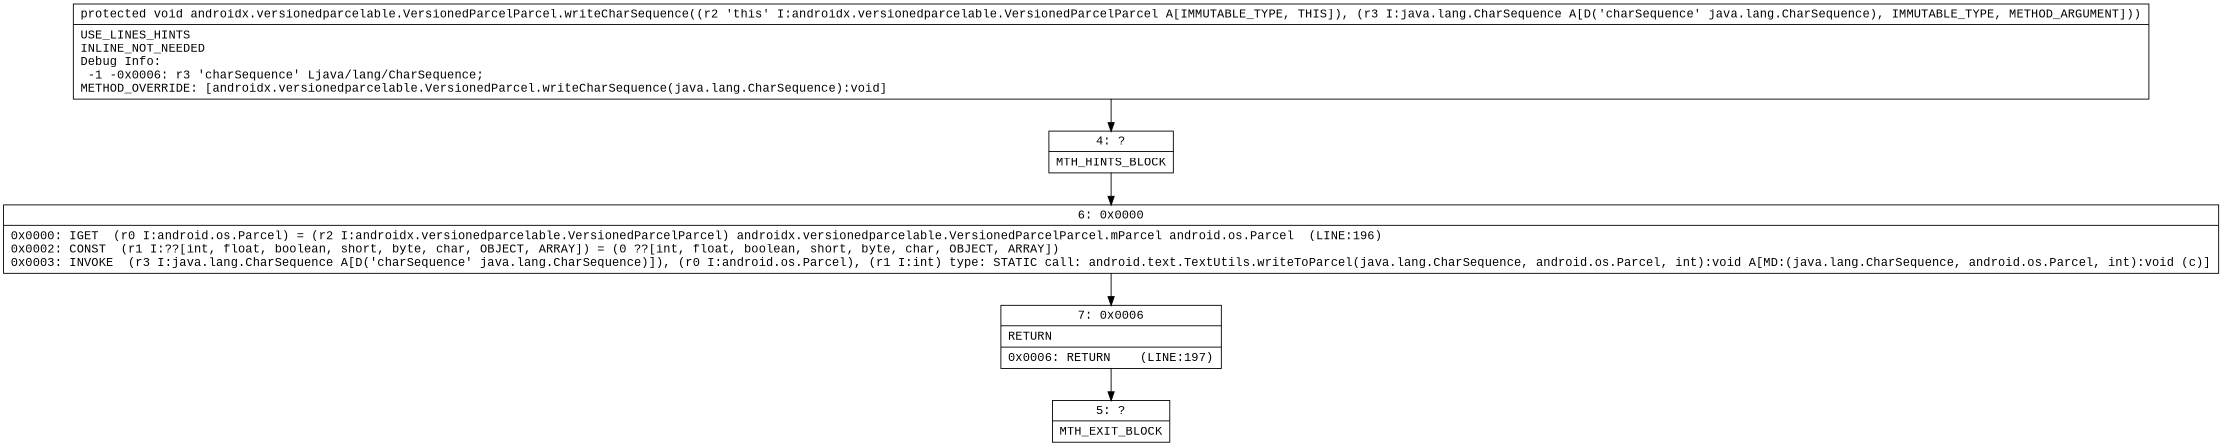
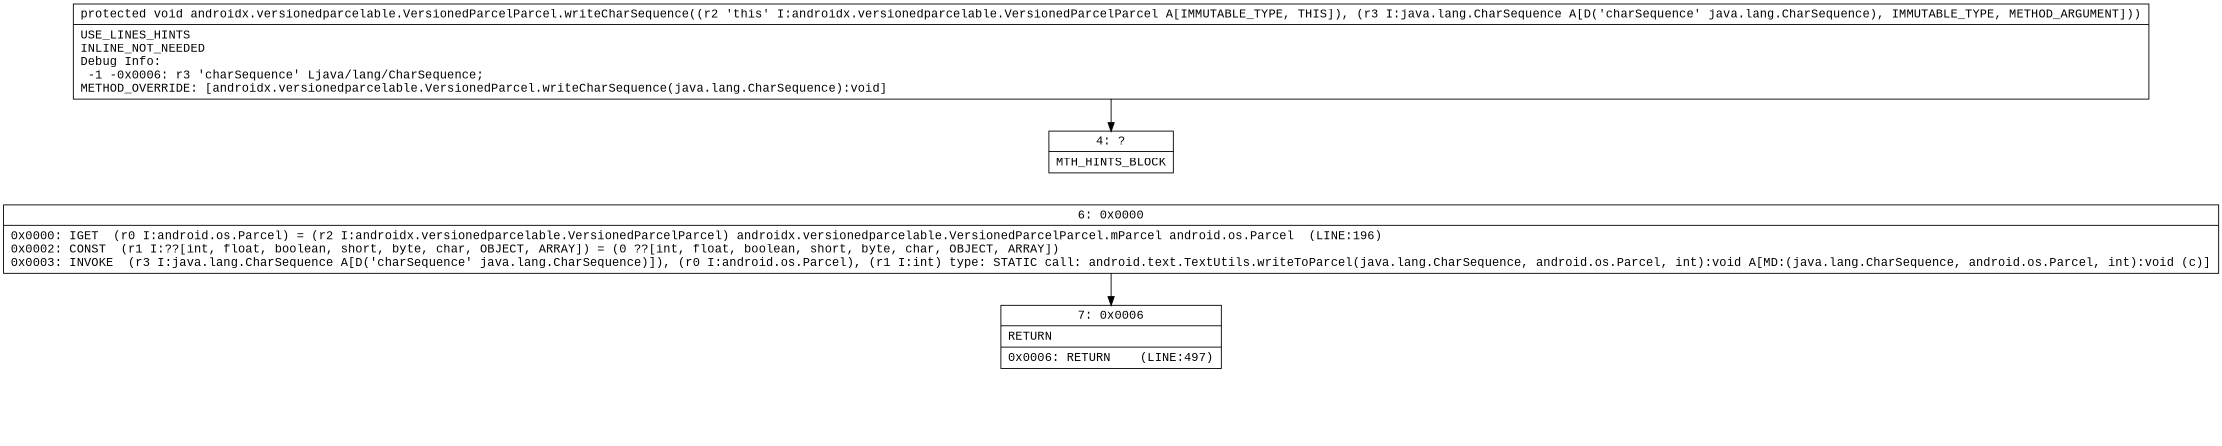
(1111, 184) -> none
(1111, 357) -> (1111, 357)
(1111, 421) -> none
